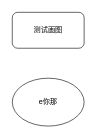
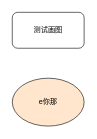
(48, 102) -> (48, 102)
